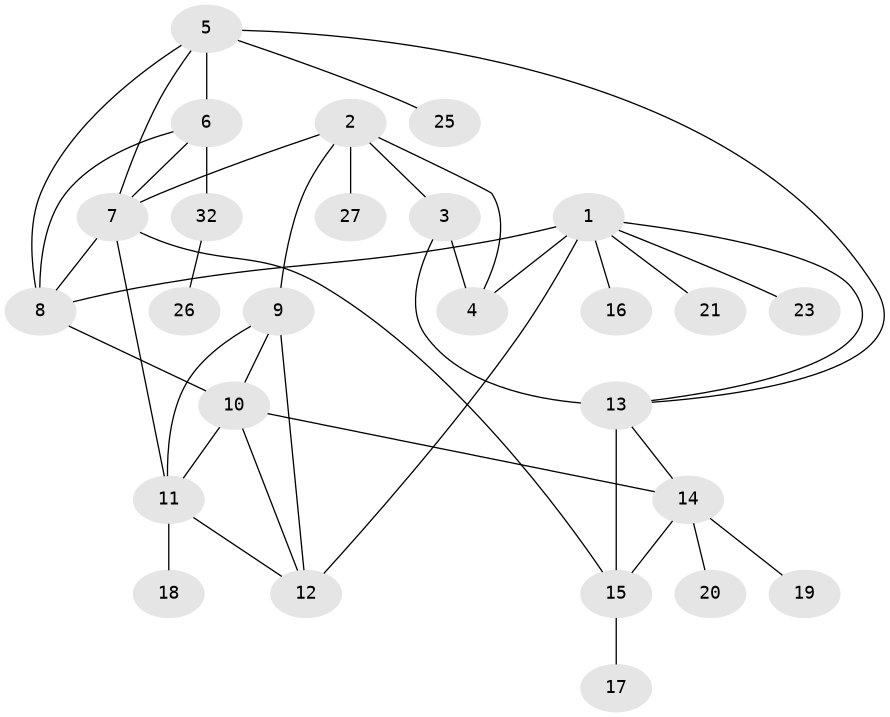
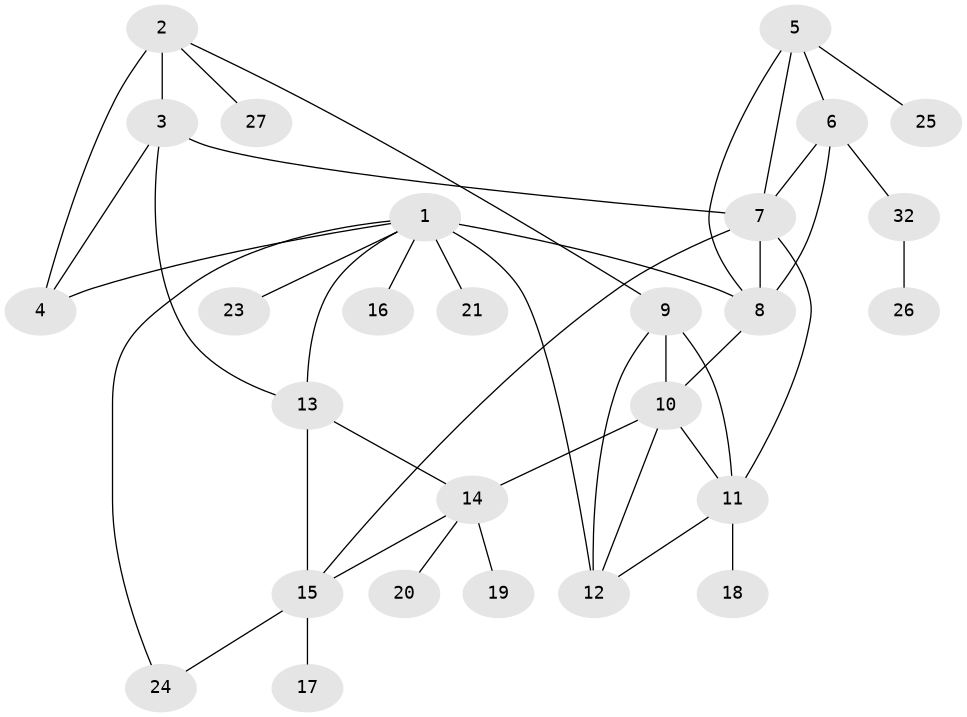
(723, 147) -> none
(229, 166) -> (429, 183)
none -> (161, 688)
